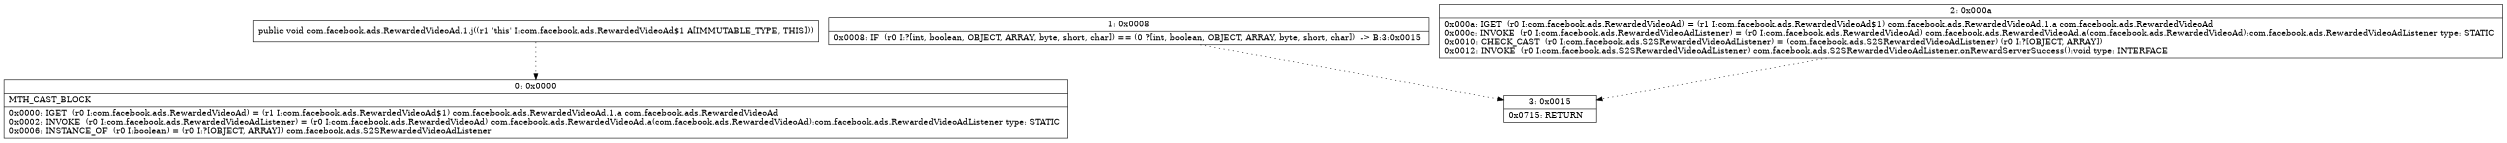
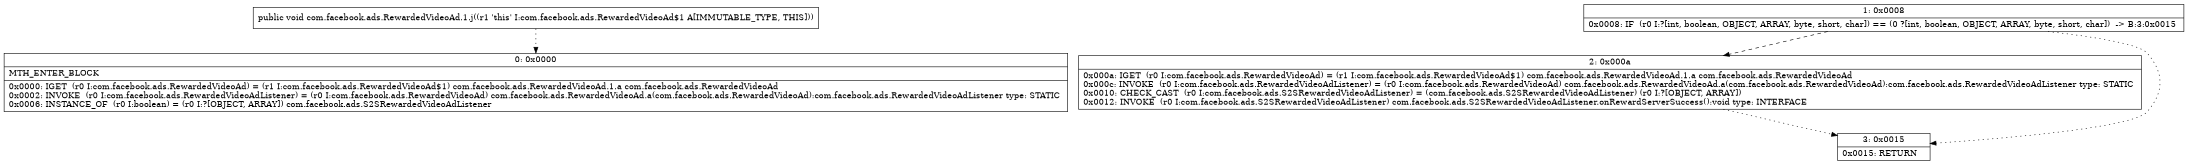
none -> (1779, 43)
(50, 100) -> (54, 73)
(1550, 115) -> (1884, 153)
